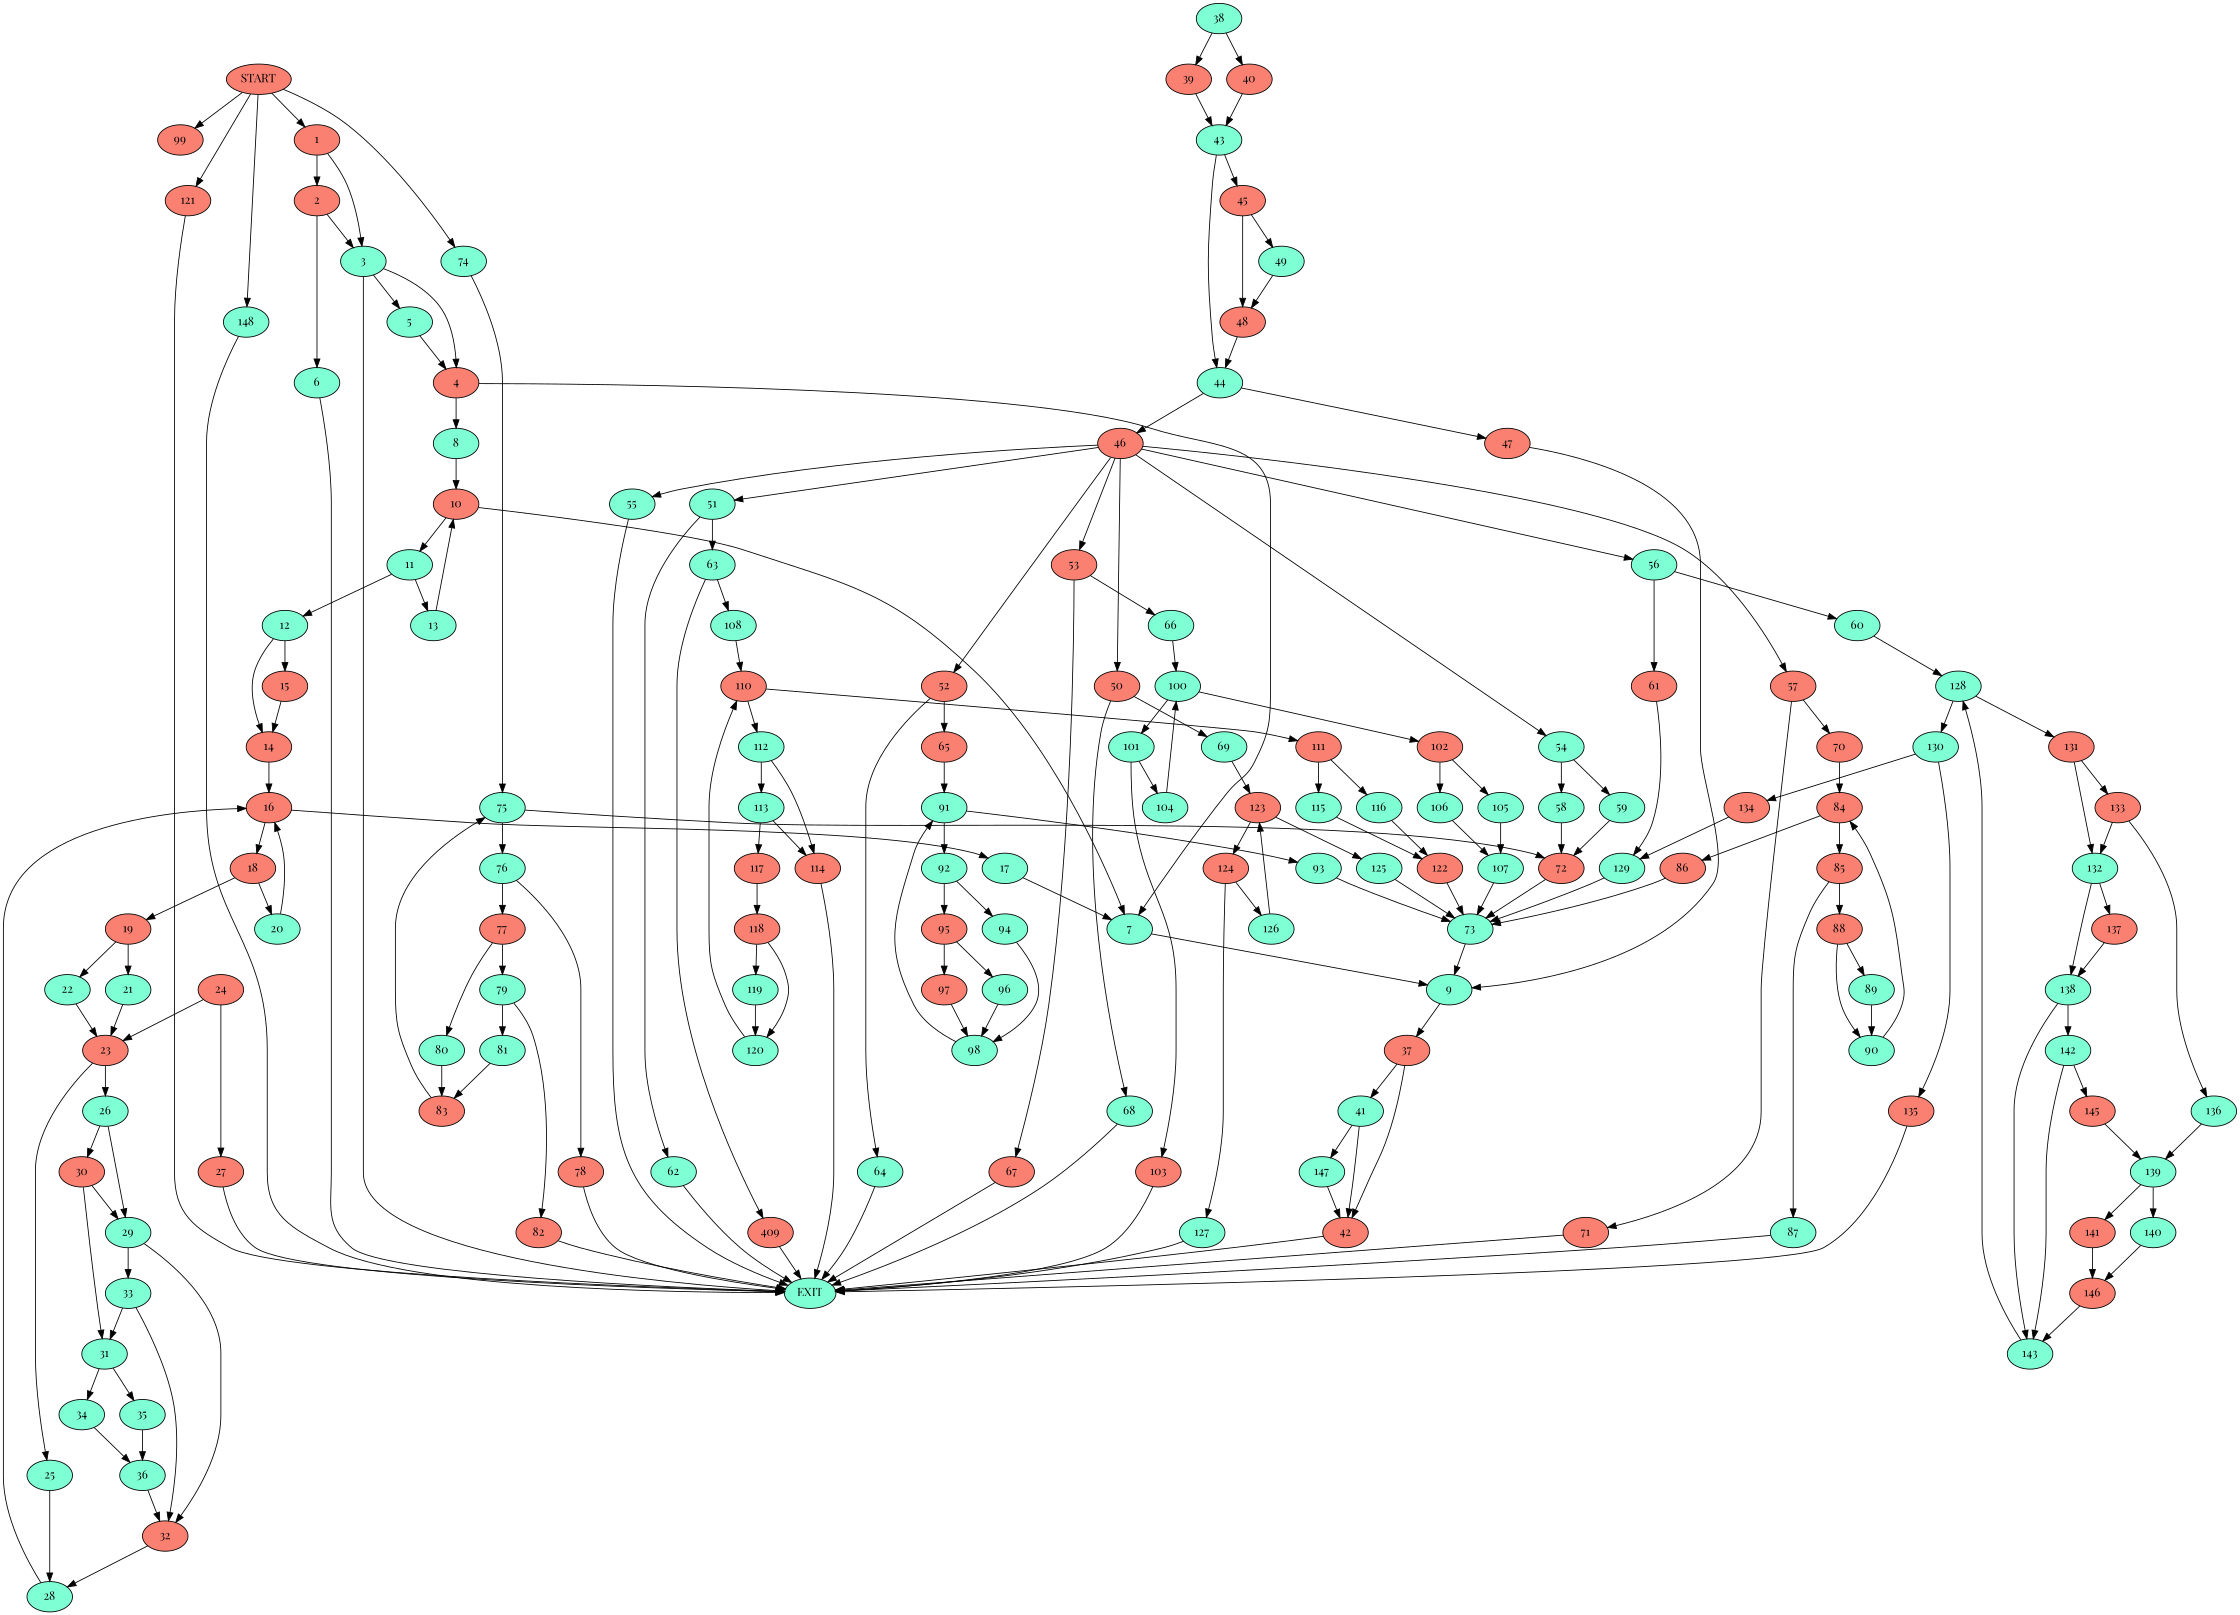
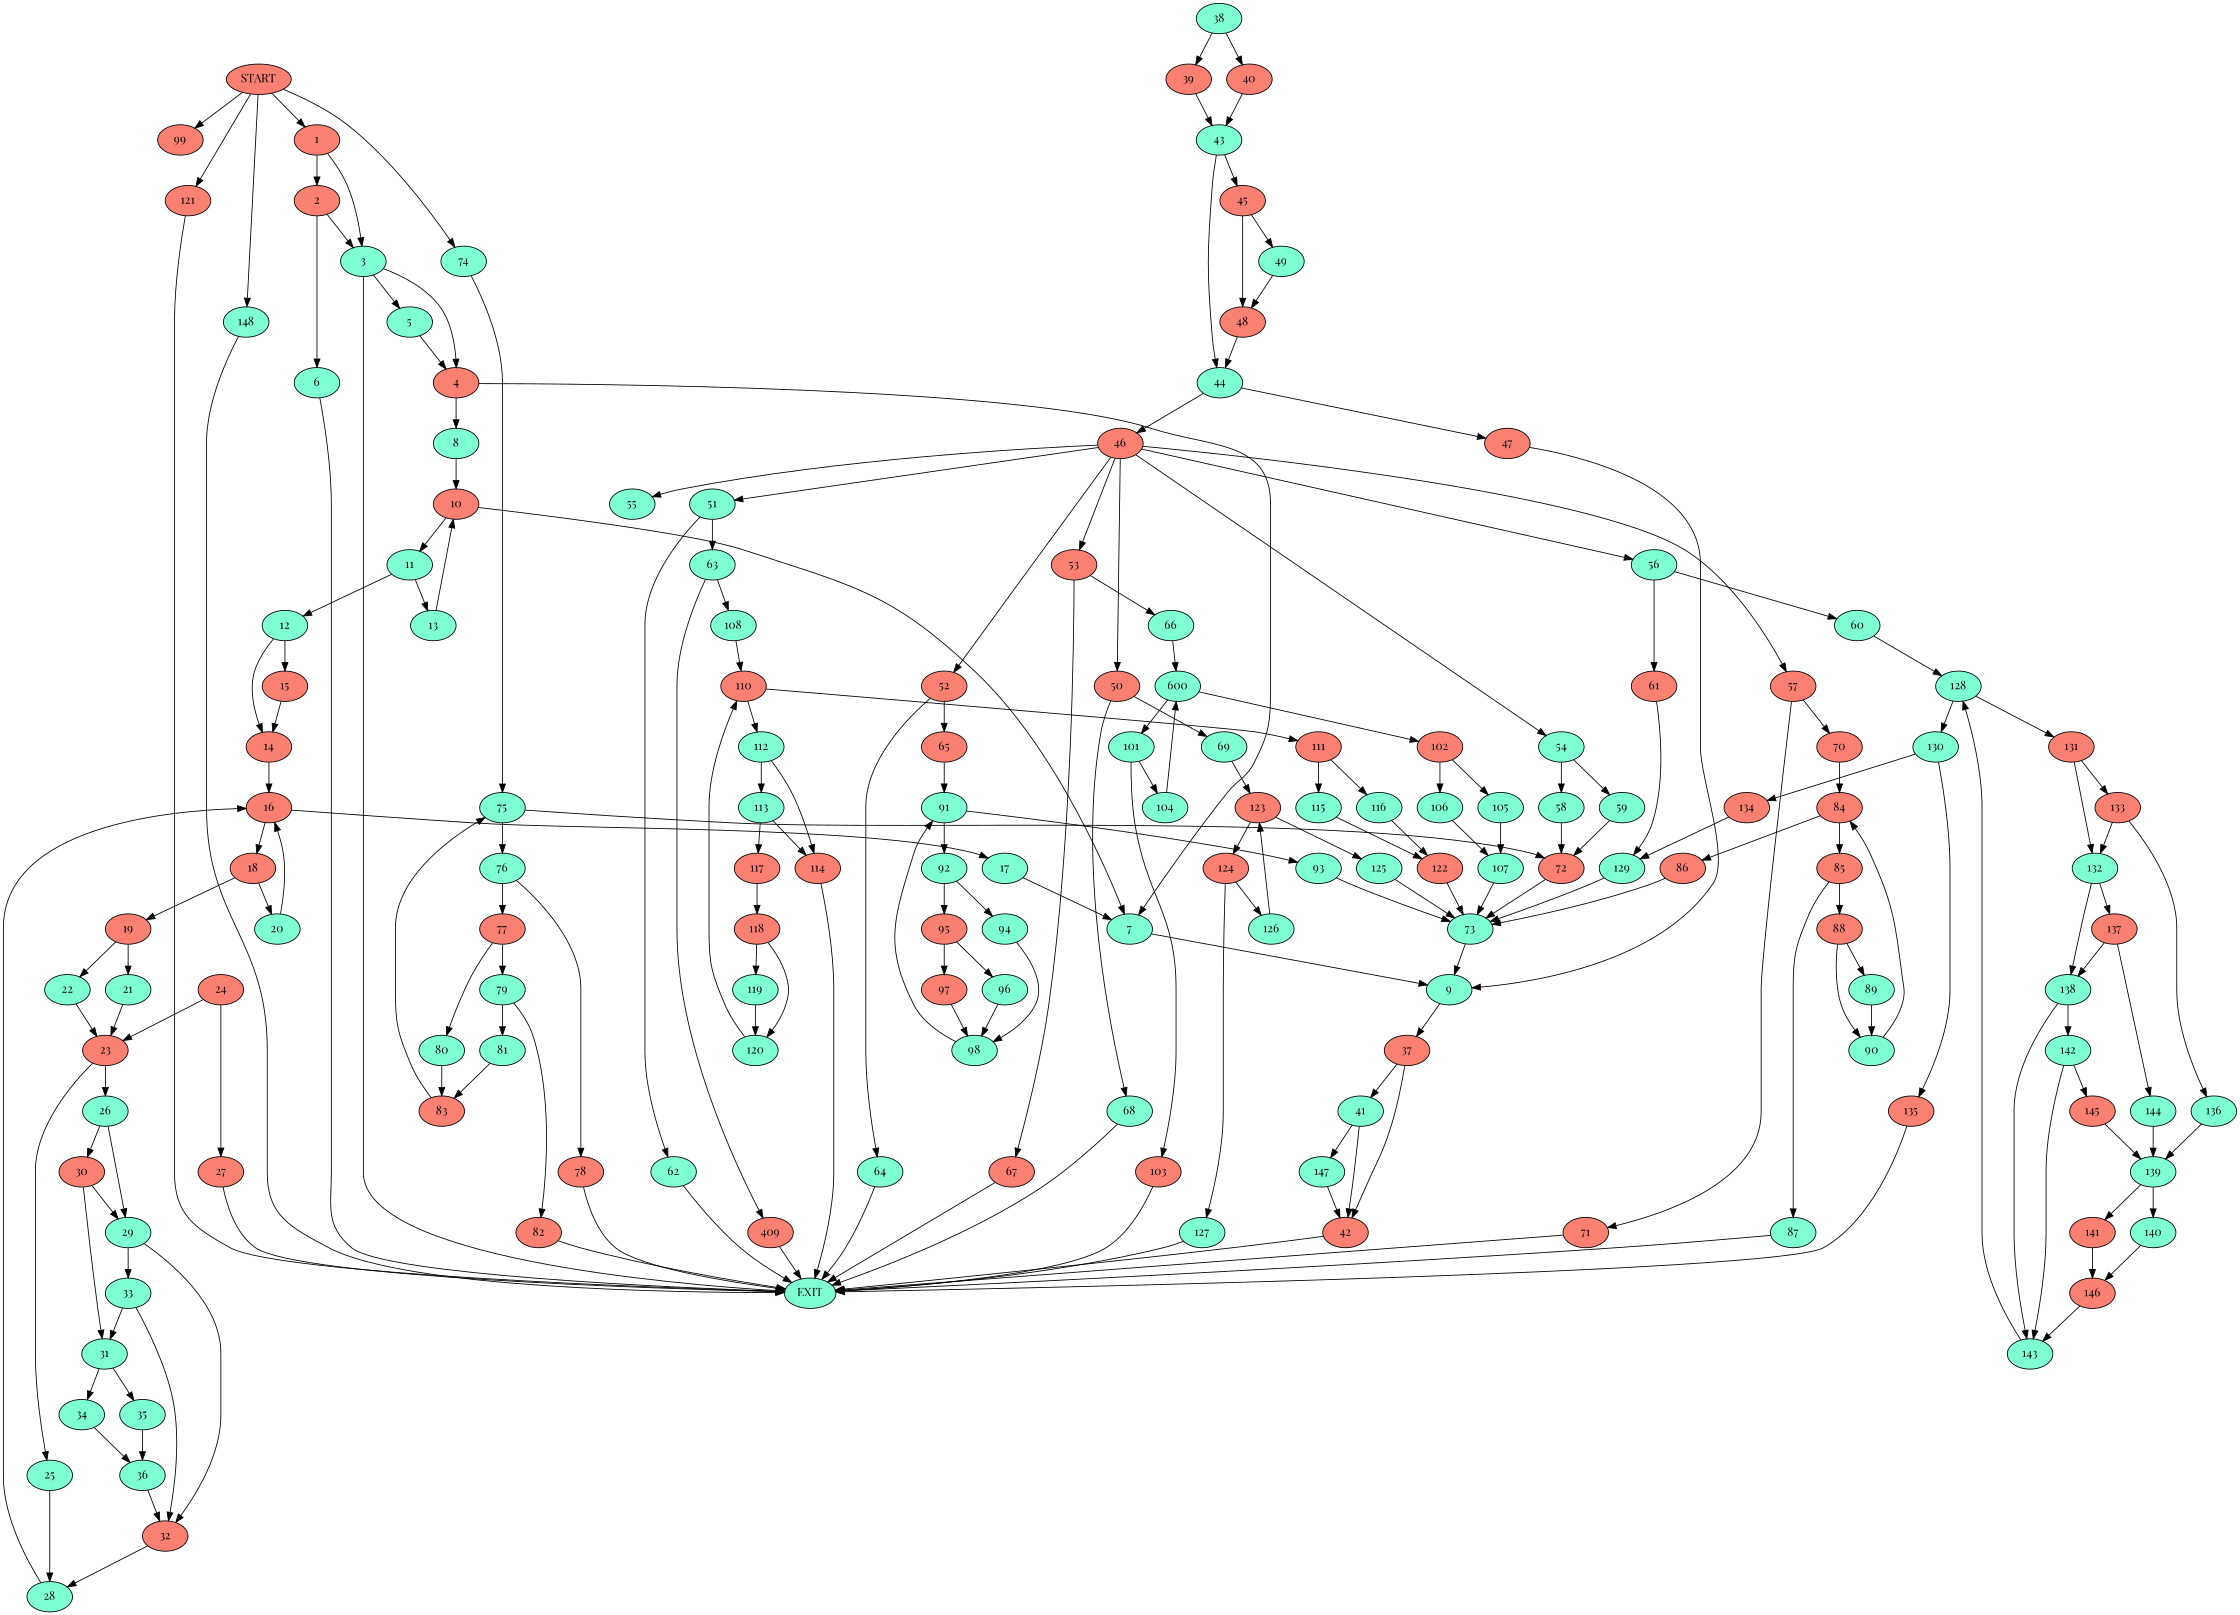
(1178, 686) -> (1178, 686)
(613, 940) -> none
none -> (2153, 1111)
